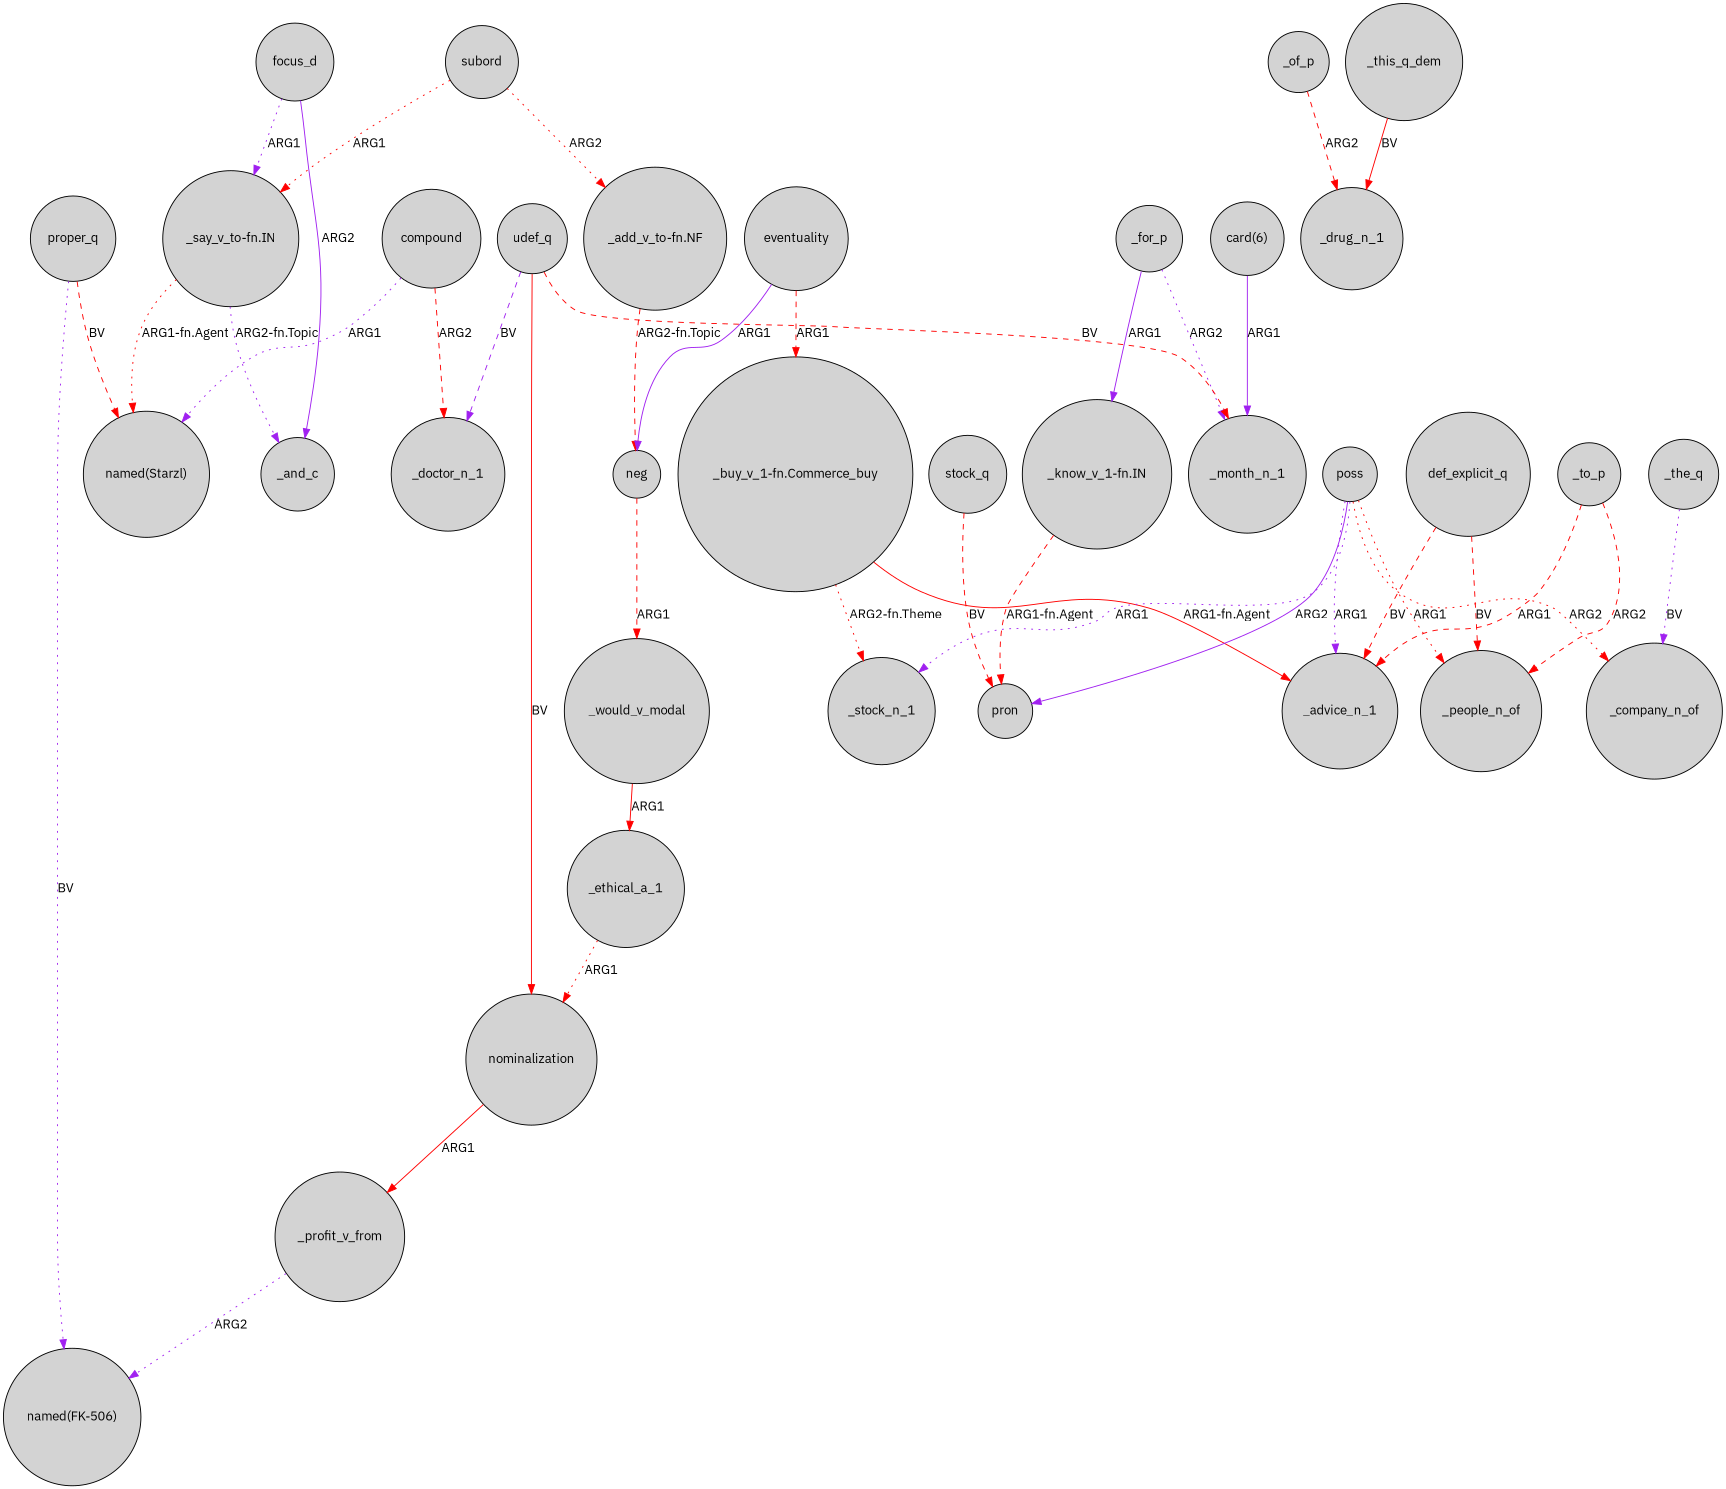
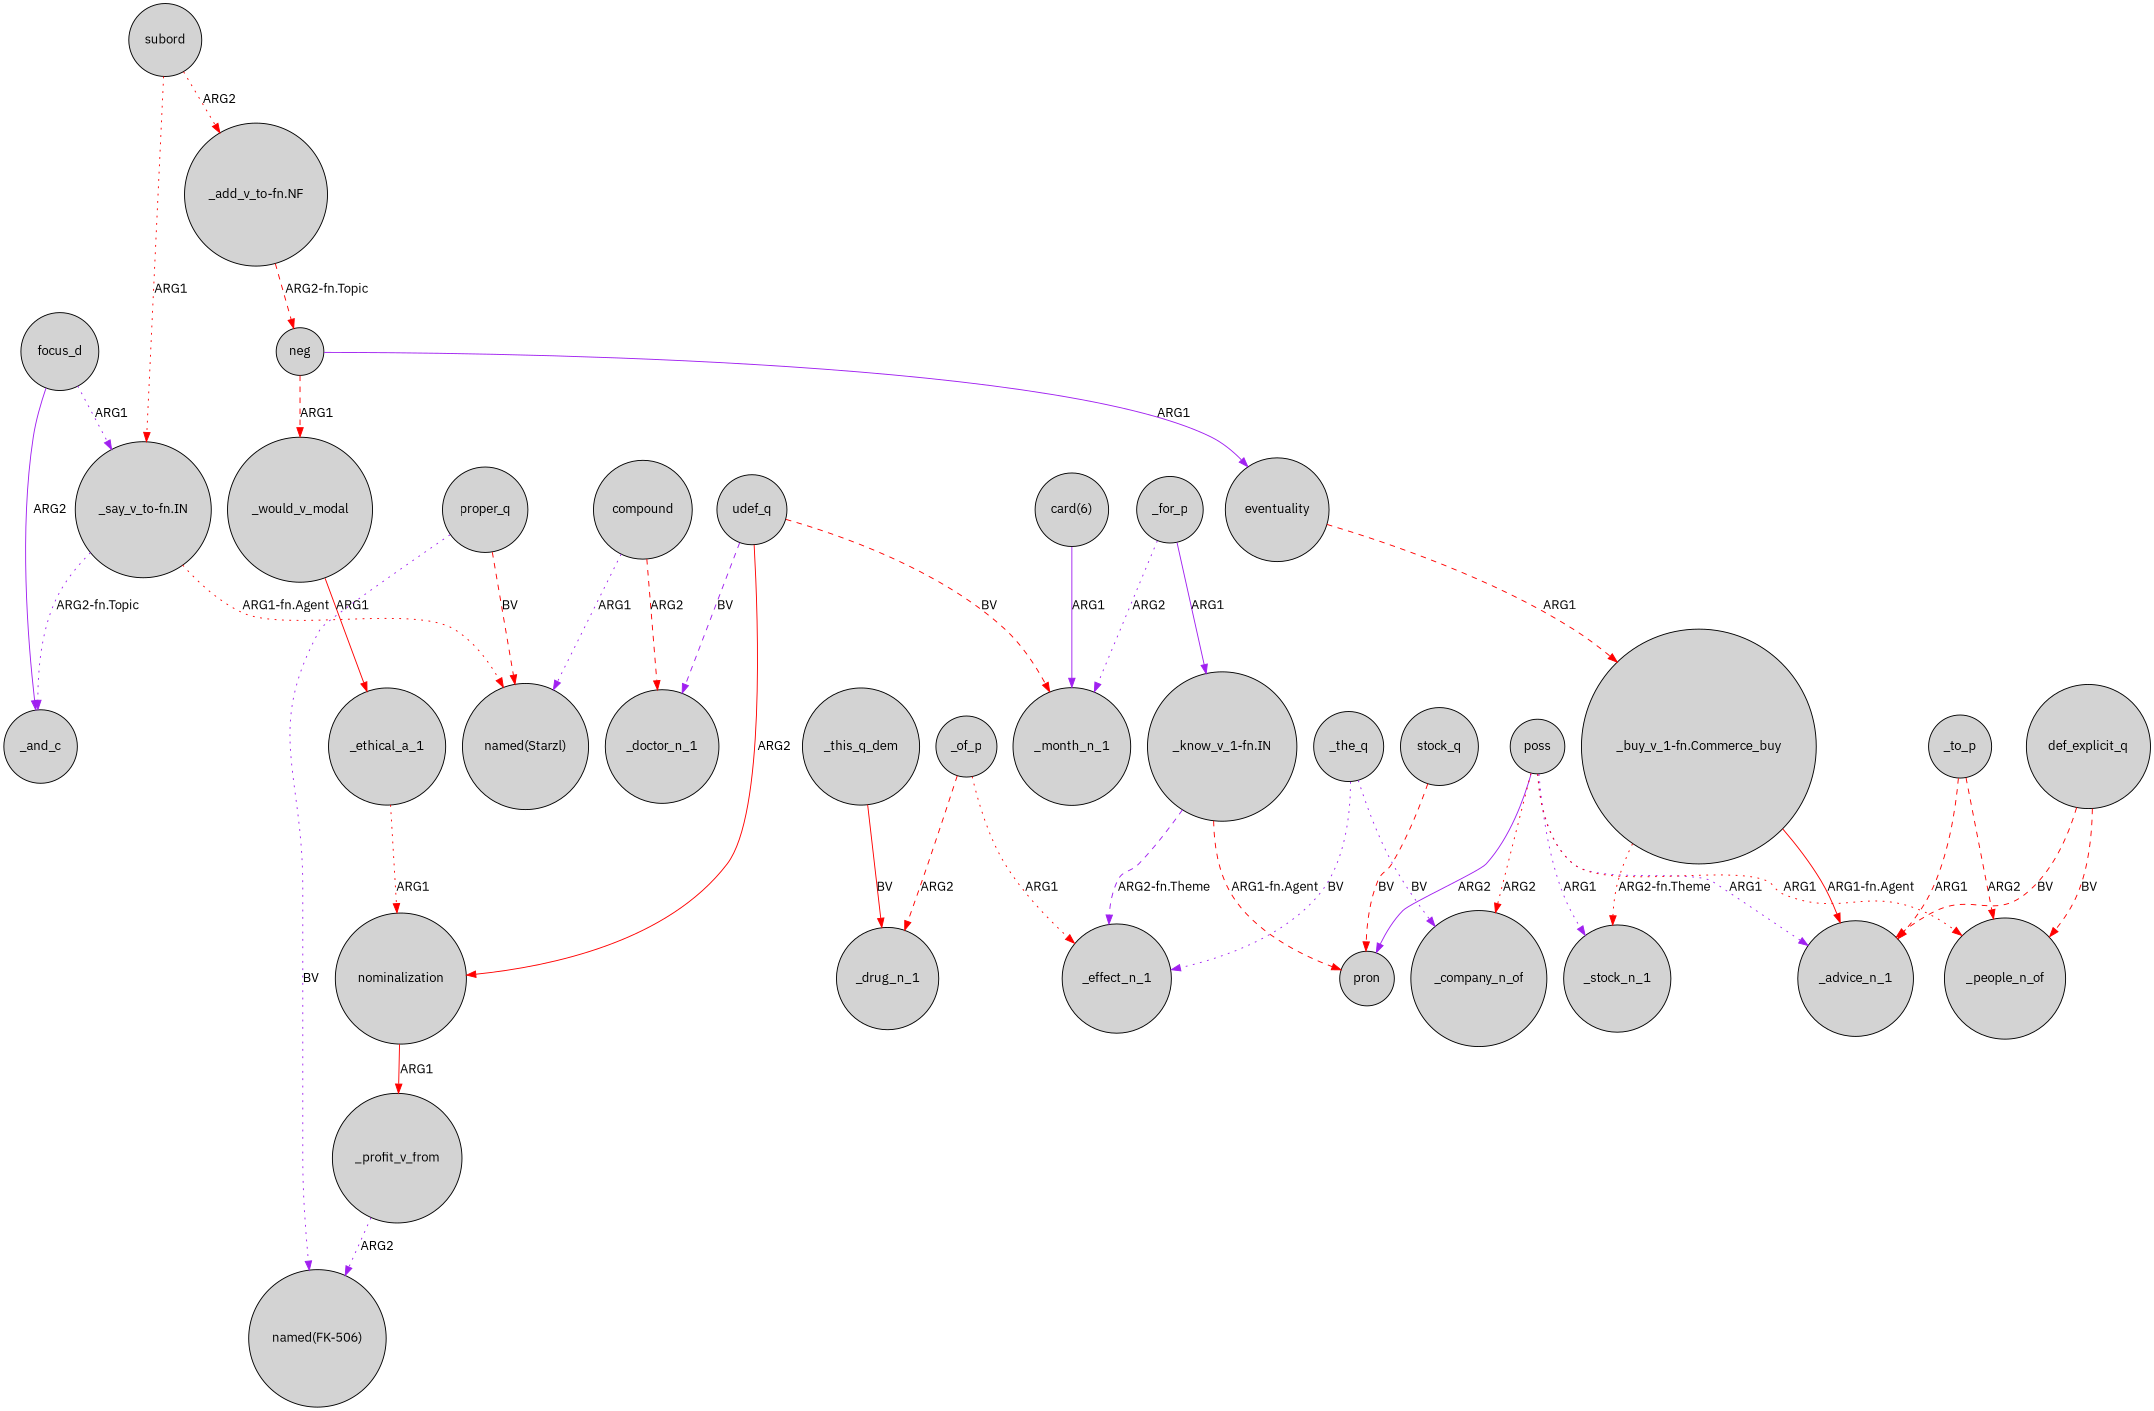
(687, 348) -> (790, 367)
(540, 711) -> (774, 747)
none -> (1117, 979)
